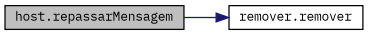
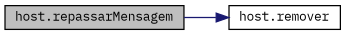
(296, 18) -> (285, 18)
